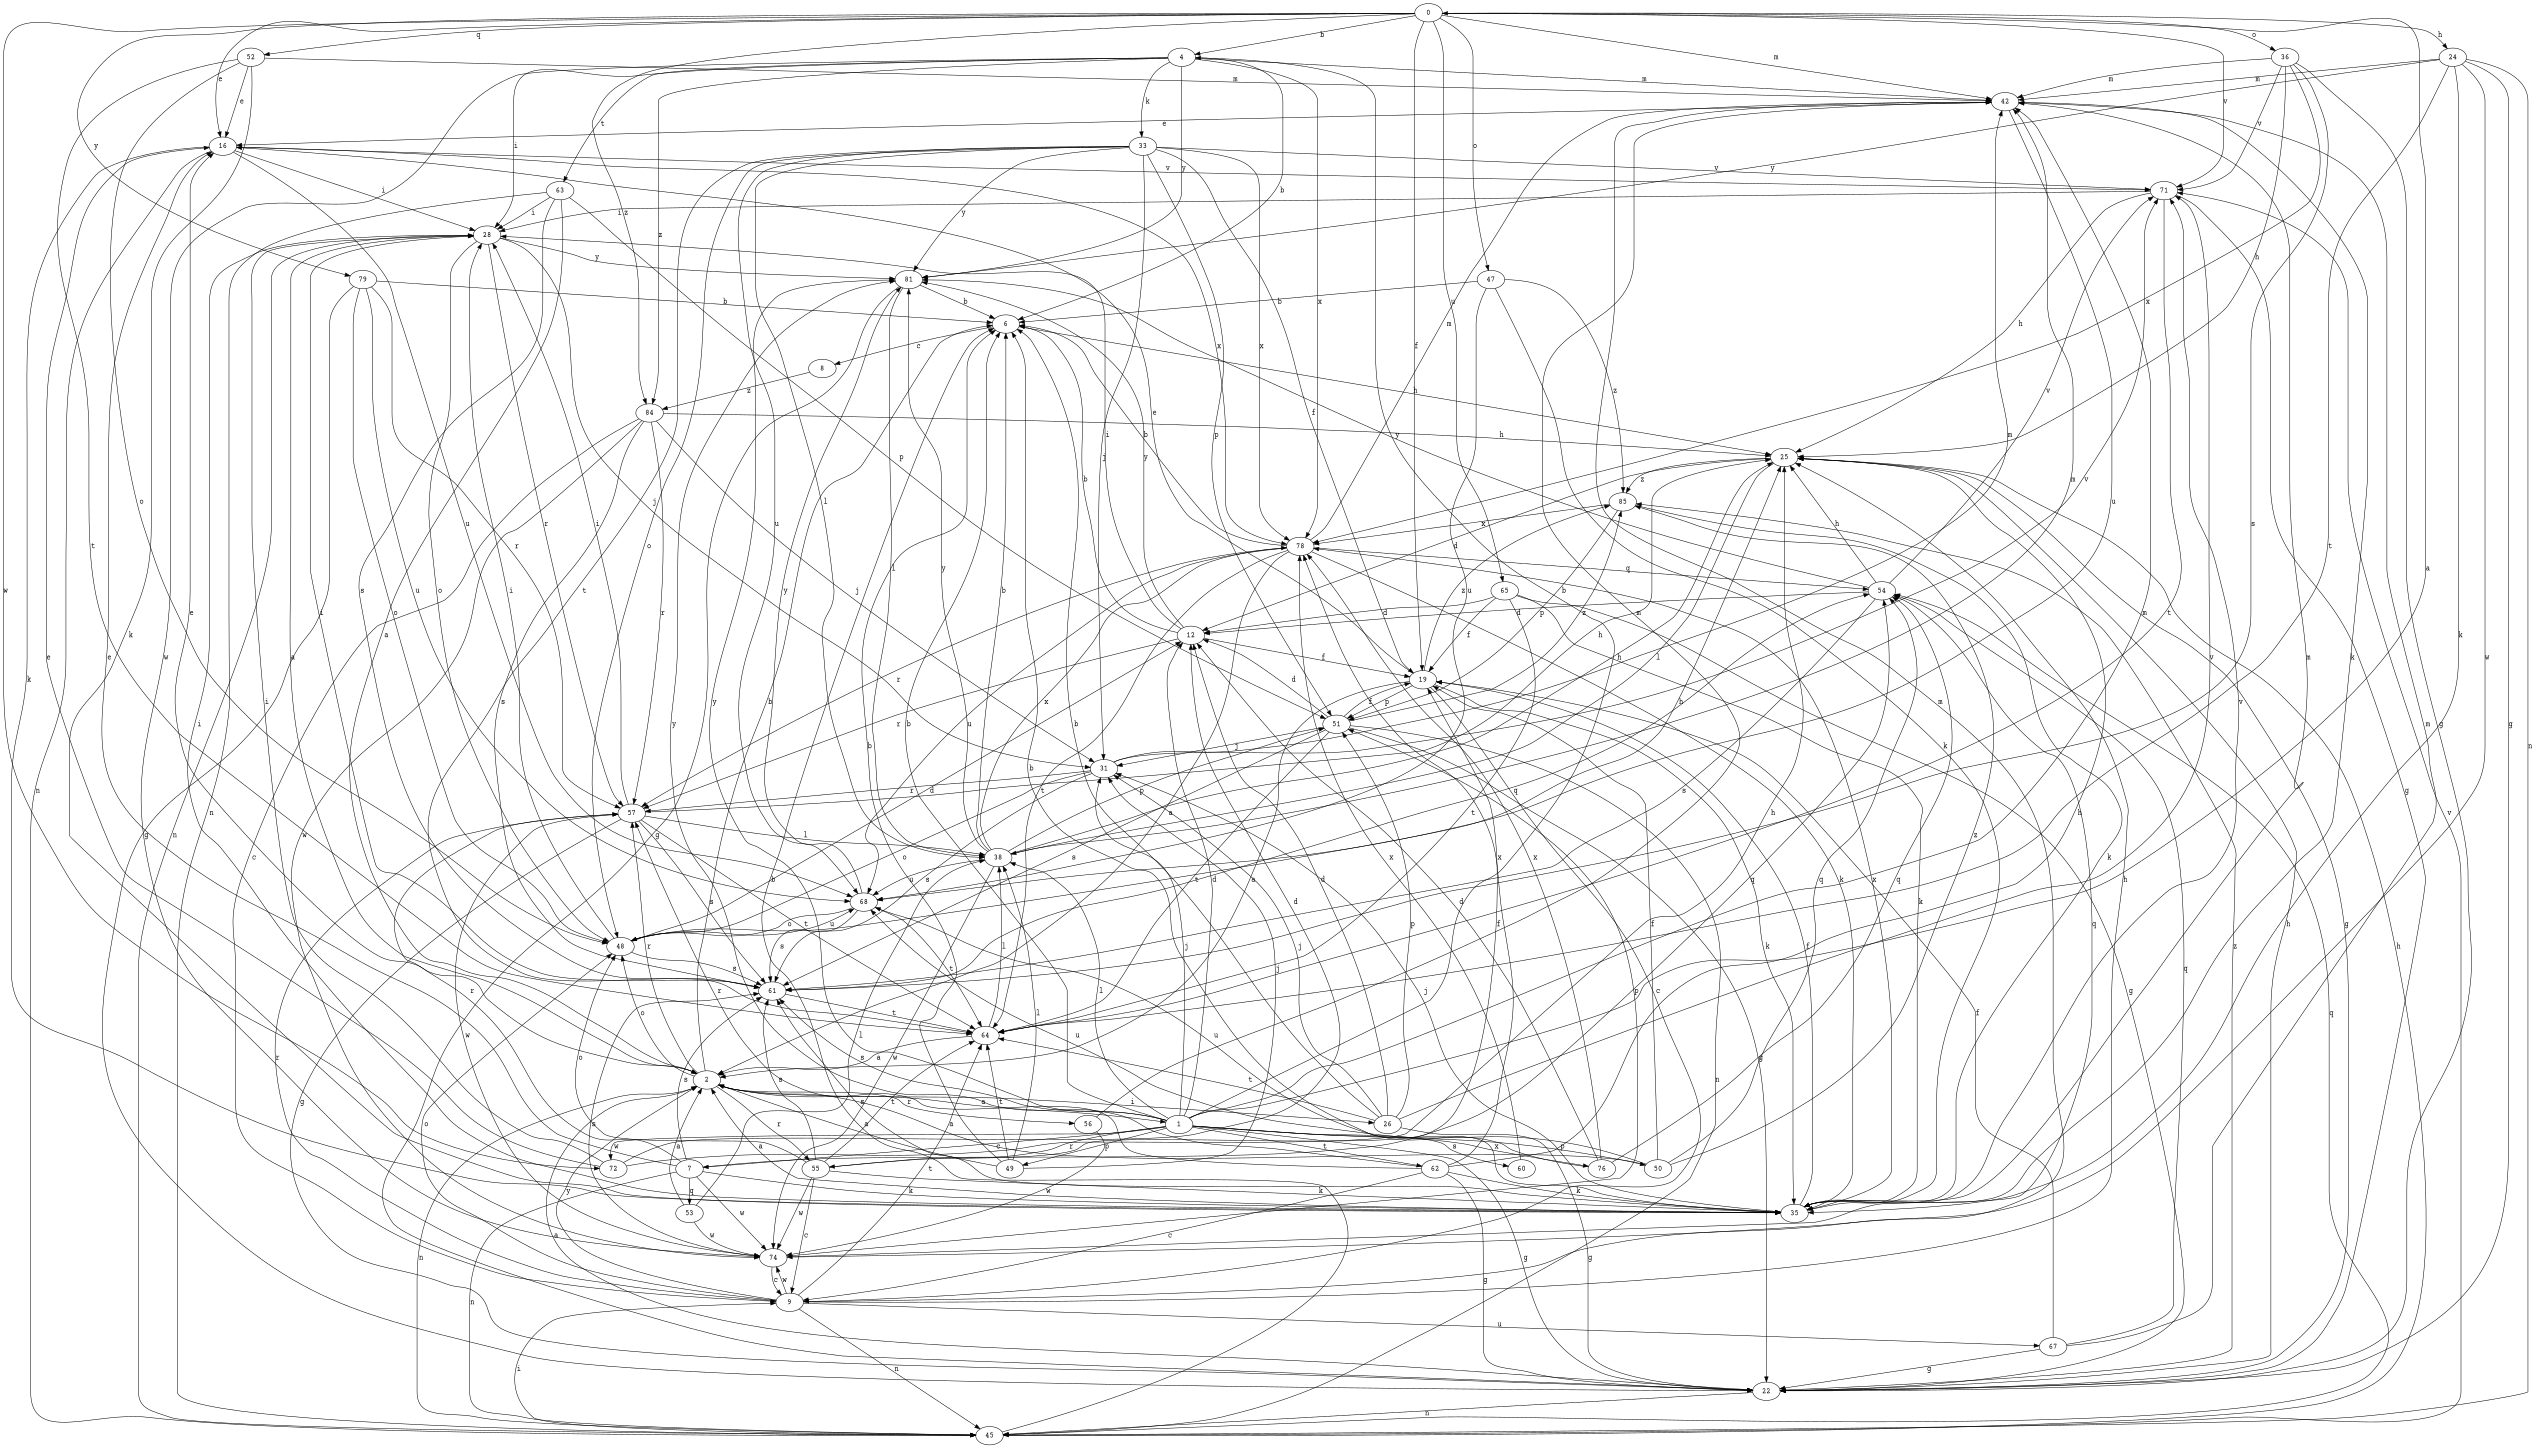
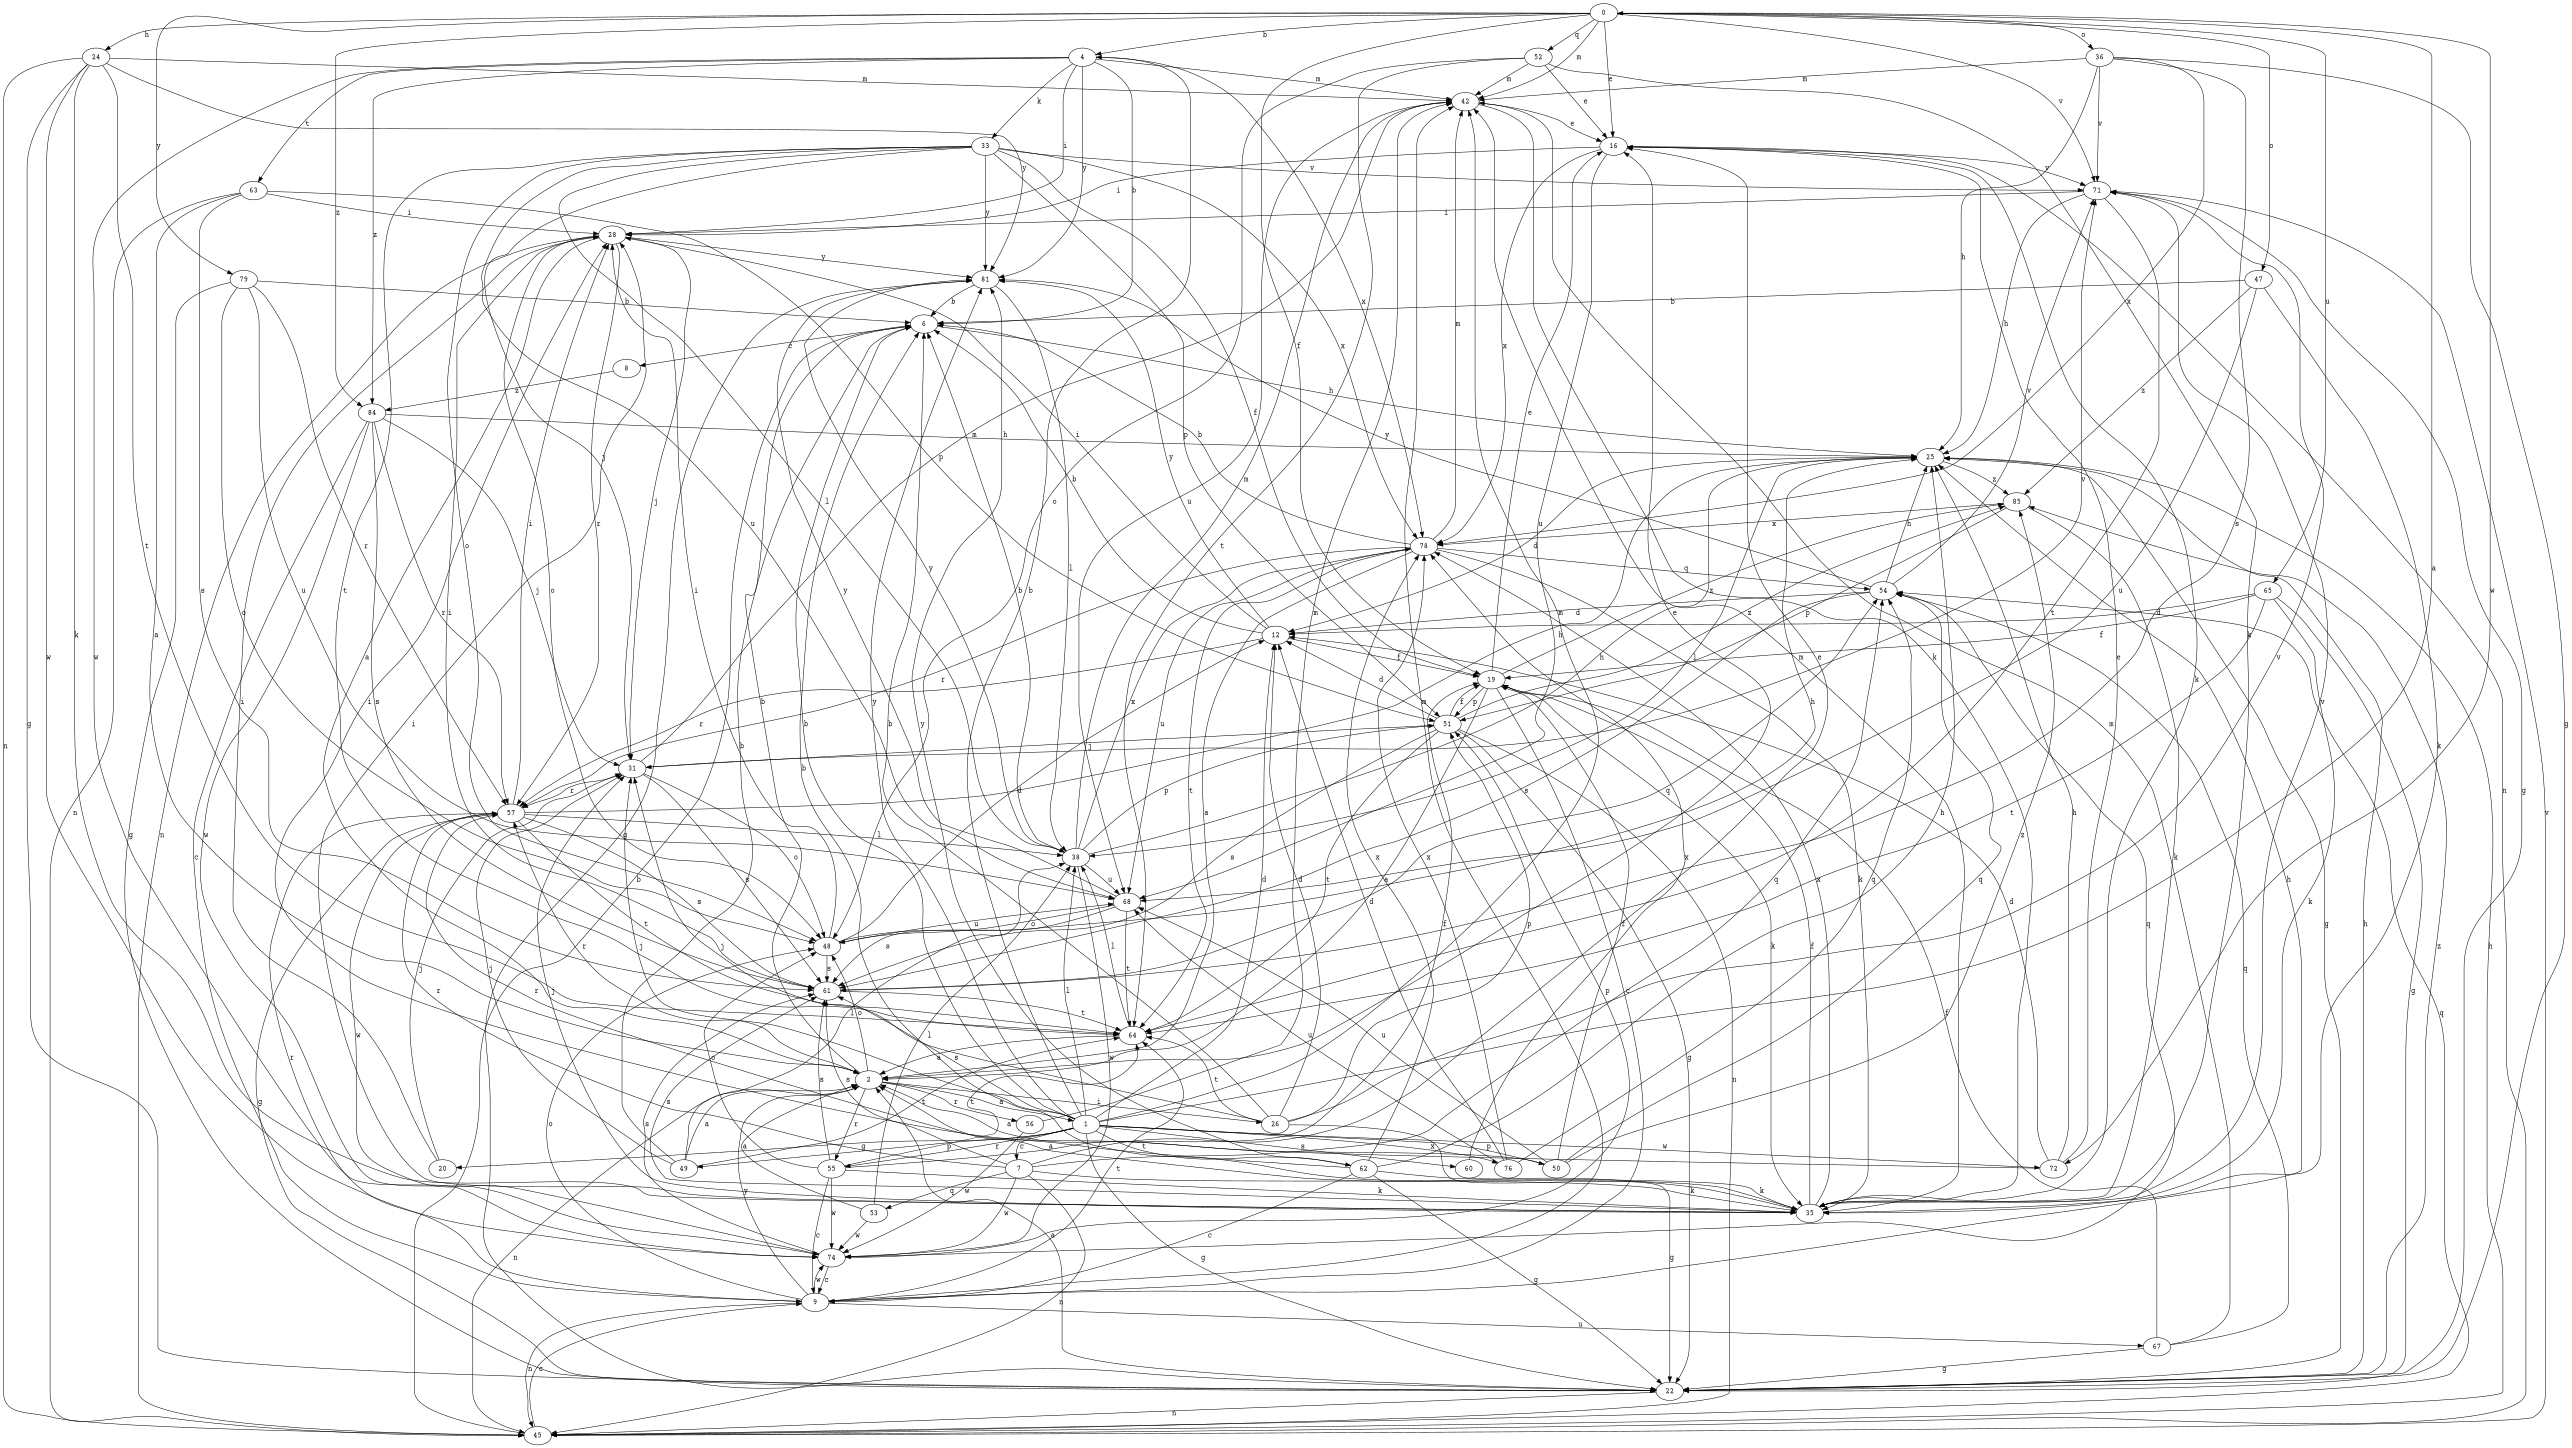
none -> (443, 1169)
(519, 1369) -> (541, 1369)
